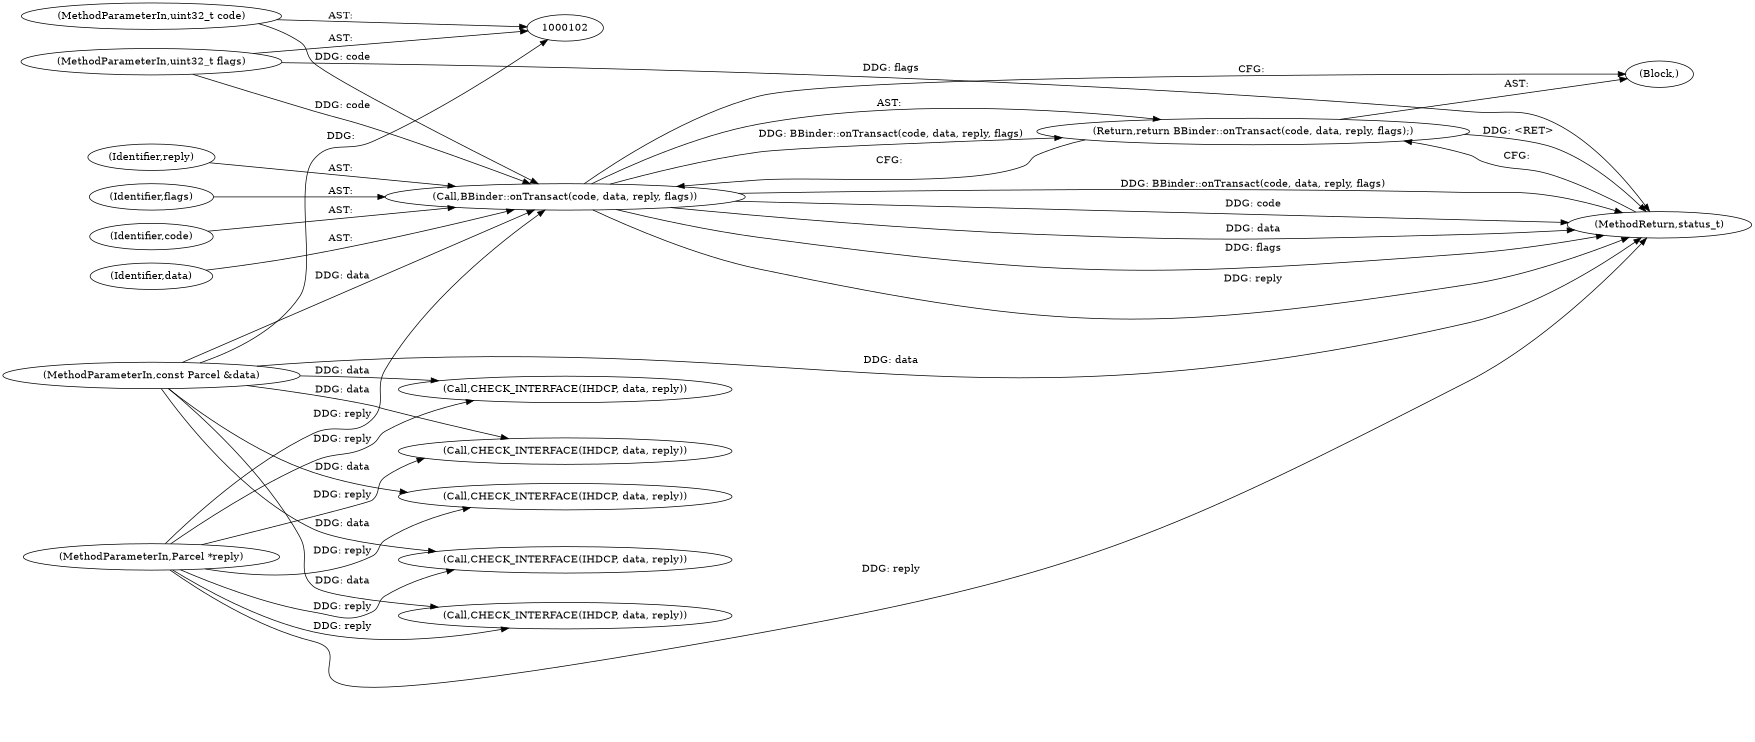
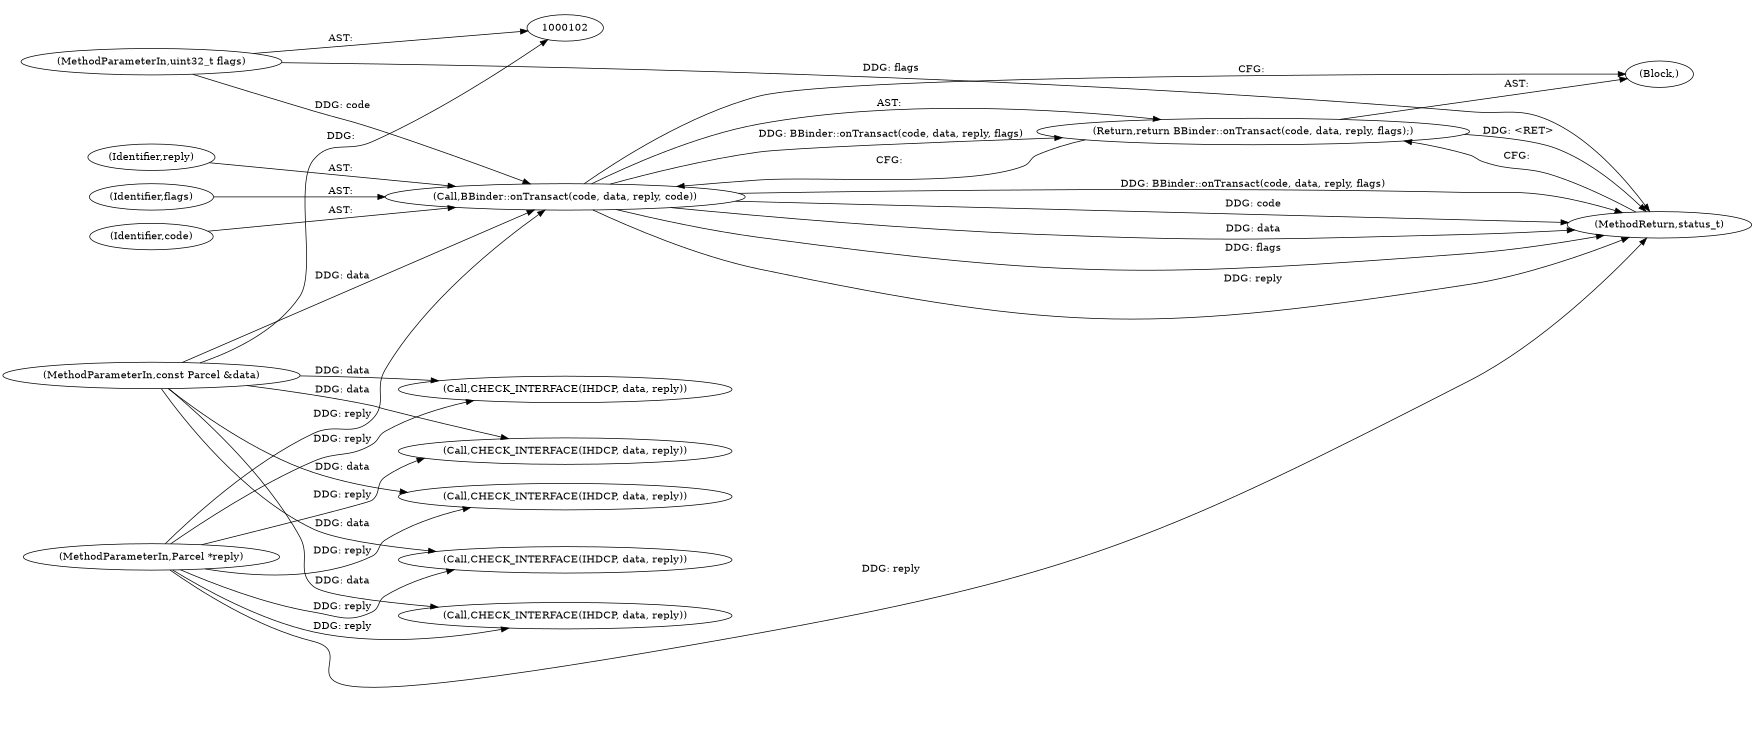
(151, 16) -> none
(565, 197) -> (565, 197)
(151, 276) -> none
(958, 376) -> none
